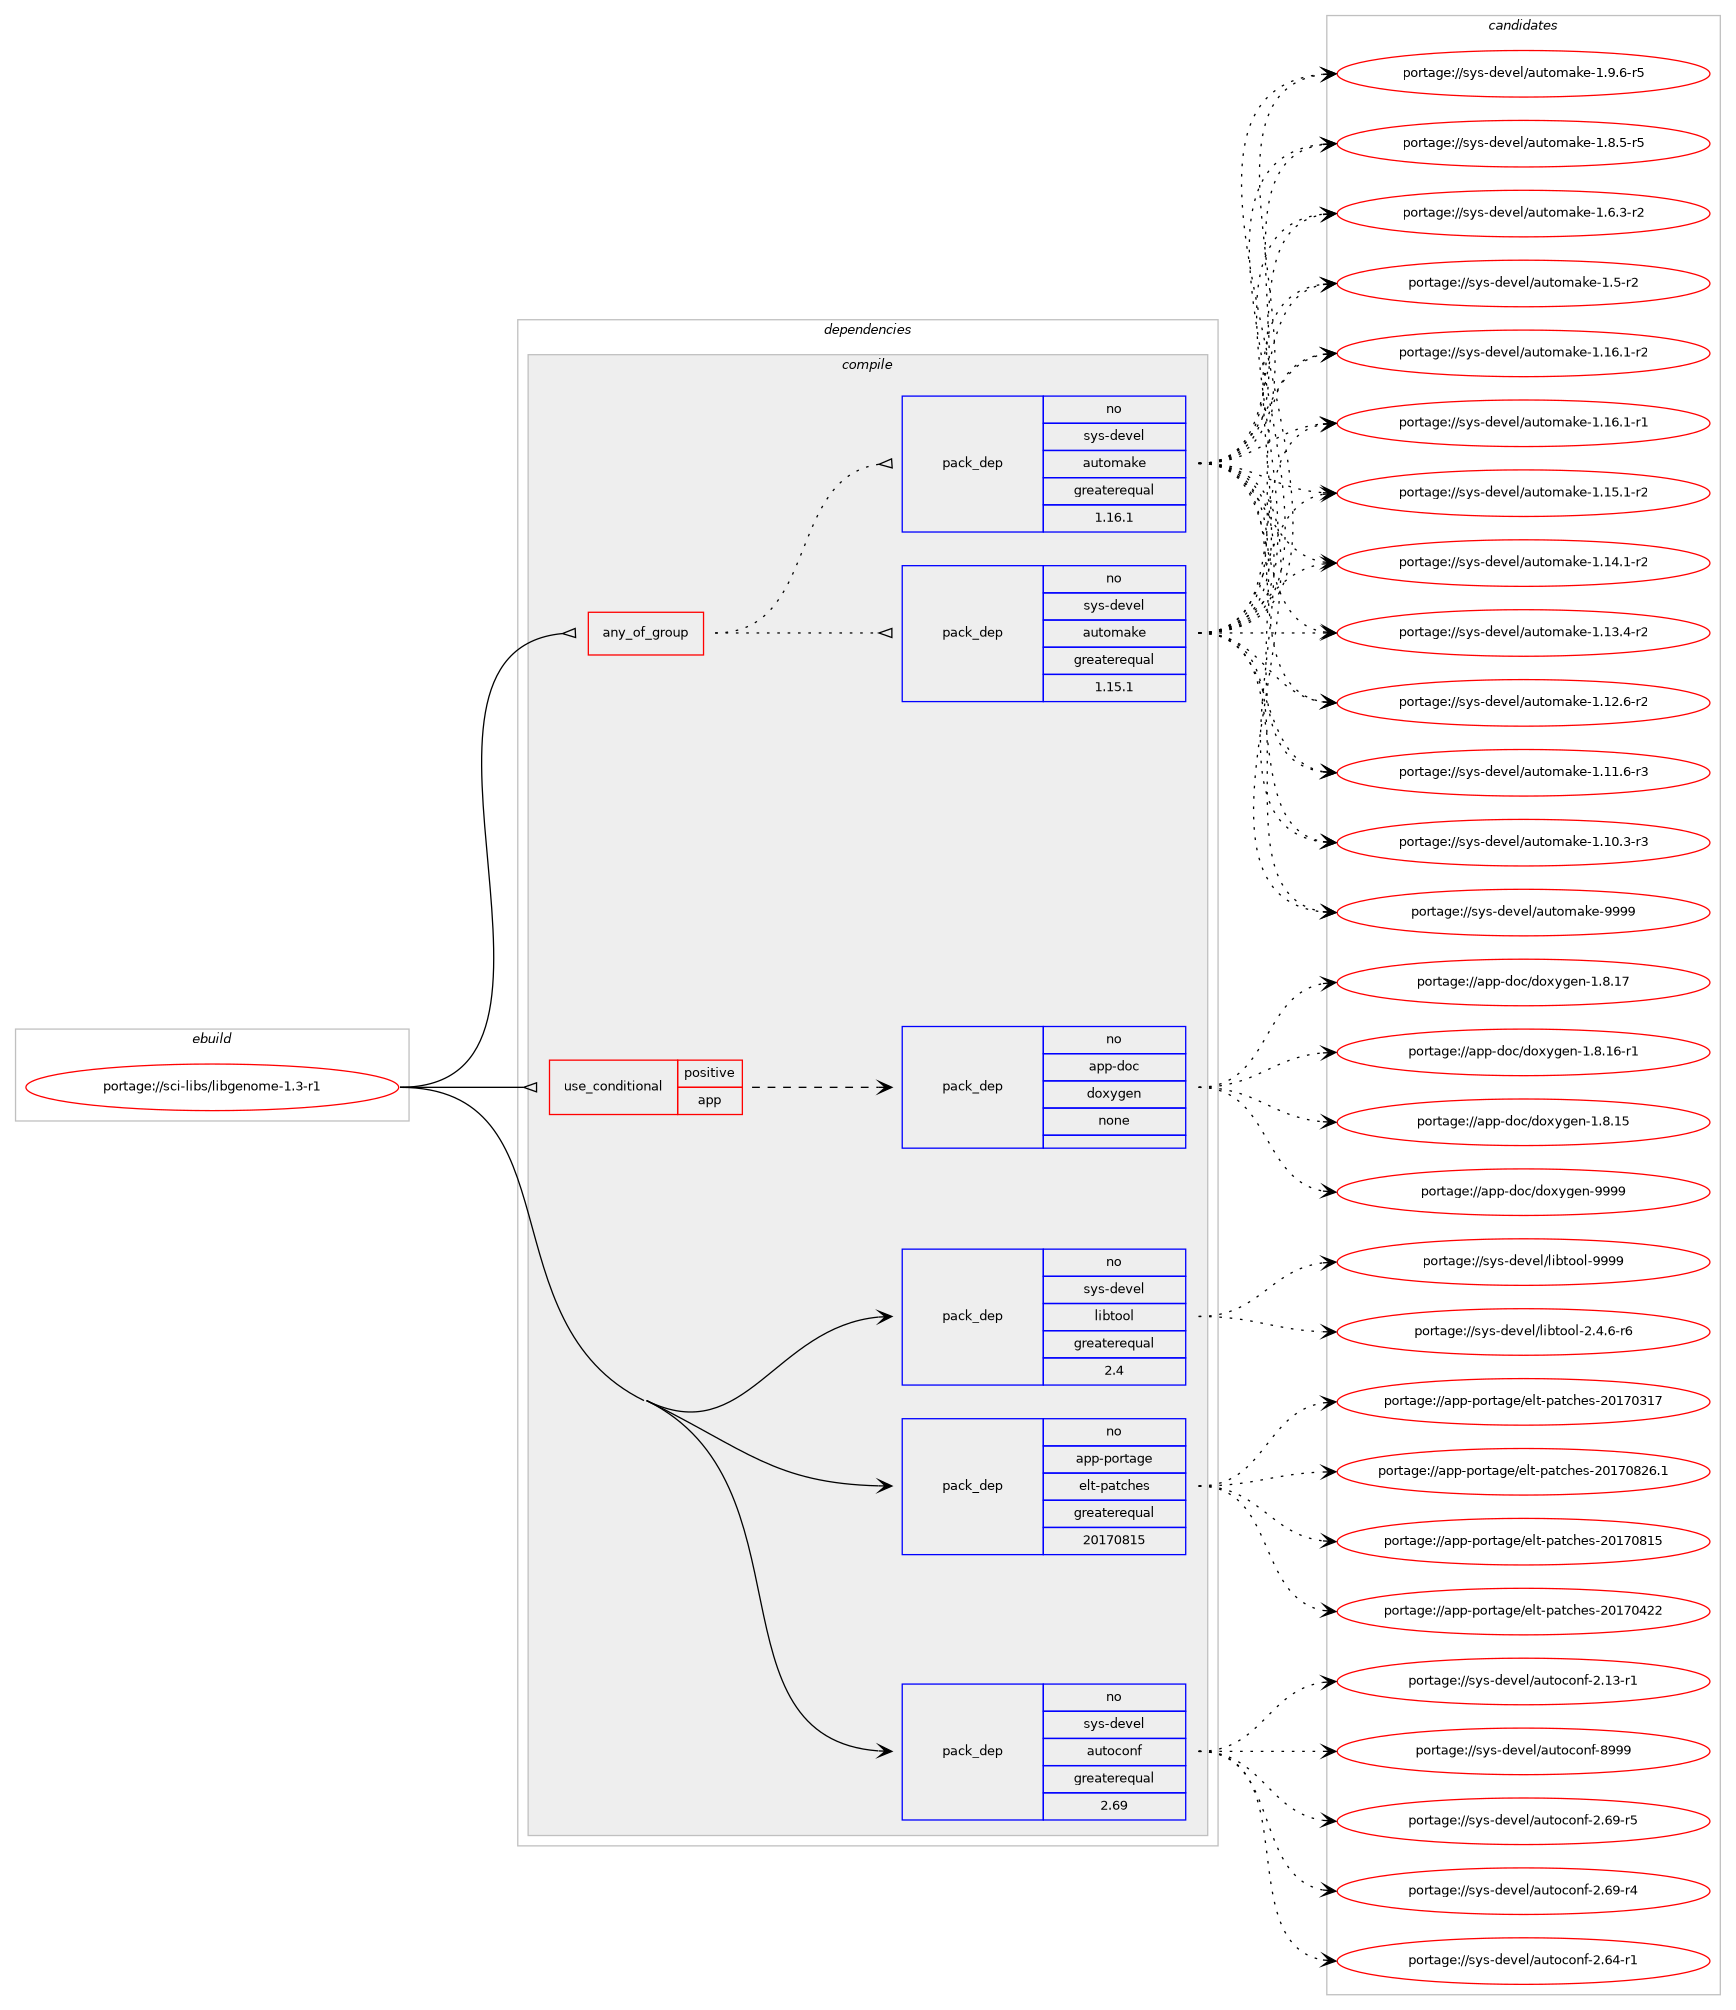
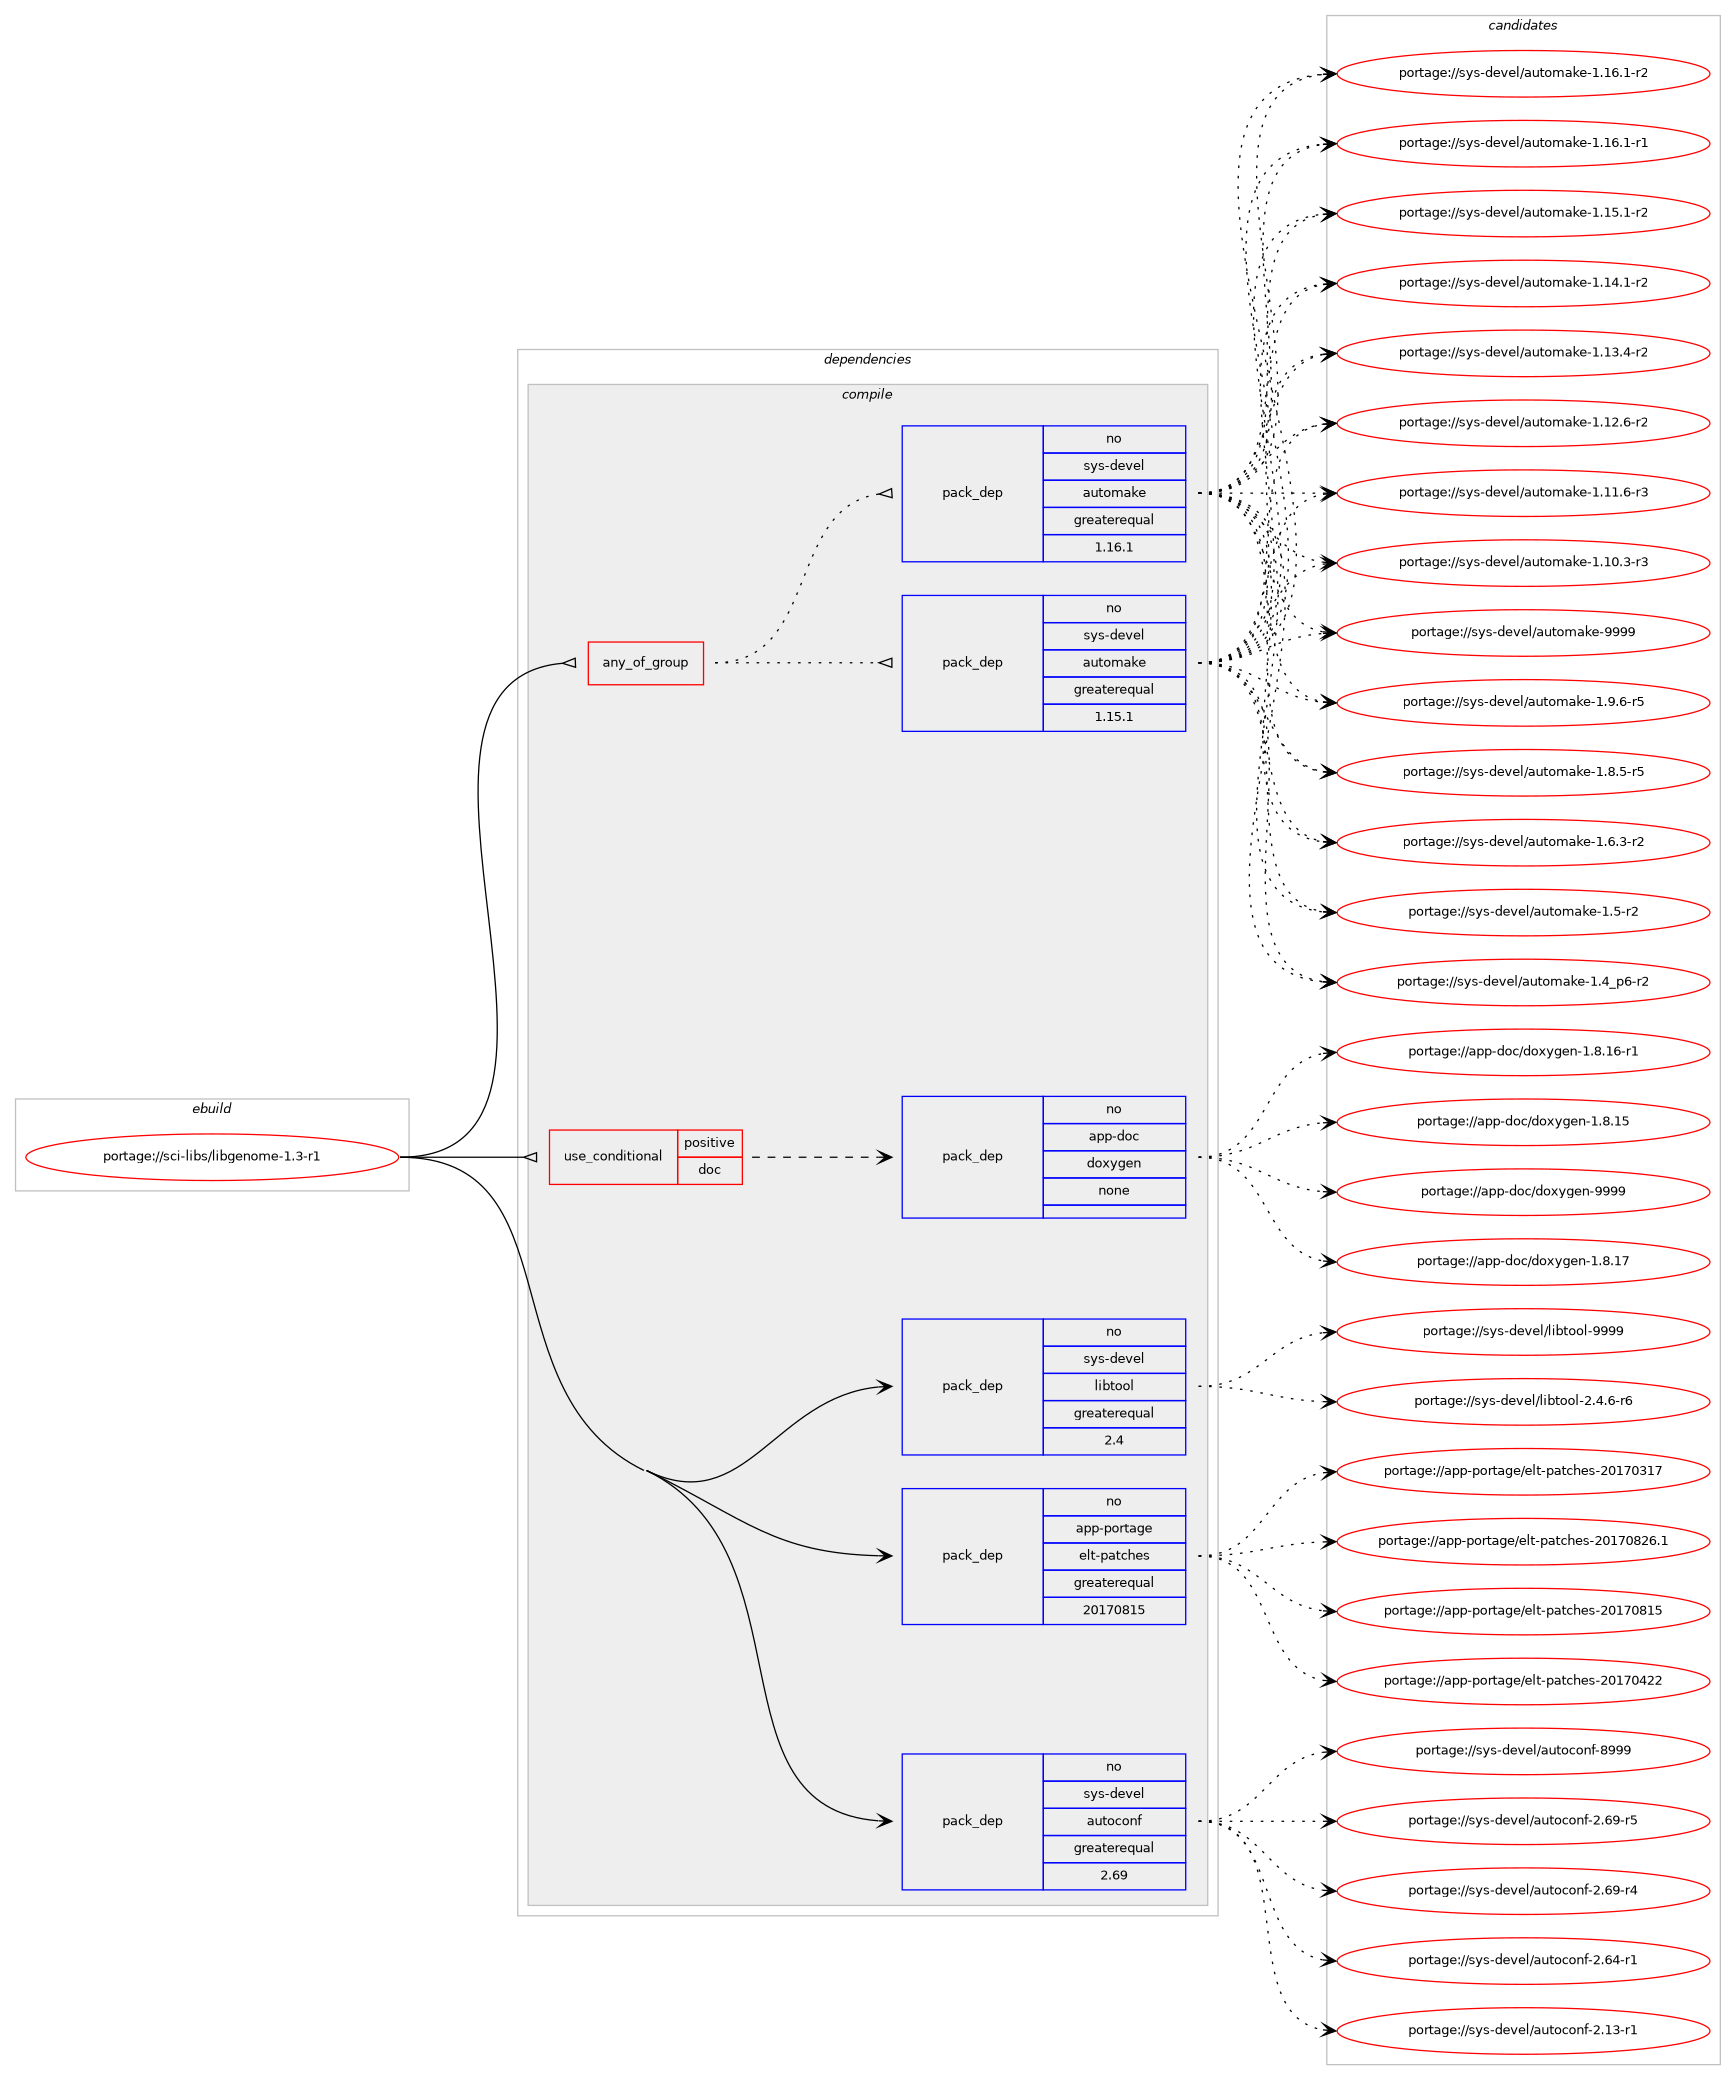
none -> (1524, 982)
(710, 1100) -> (710, 1170)
